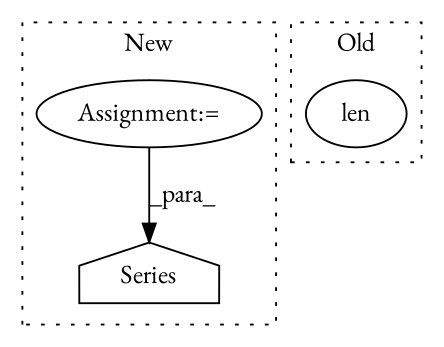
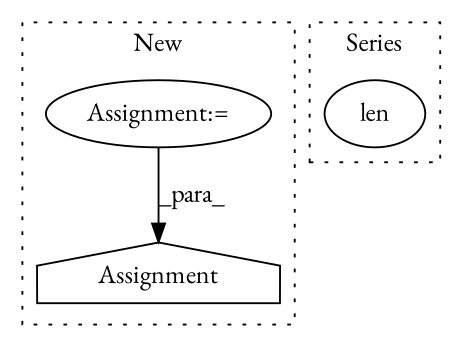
(356, 44) -> (375, 44)
(149, 276) -> (159, 276)
